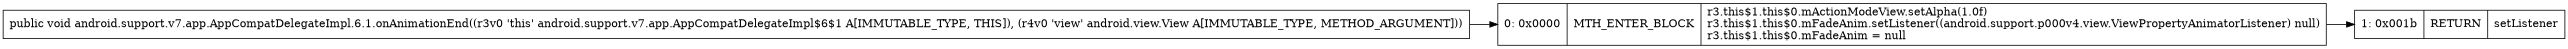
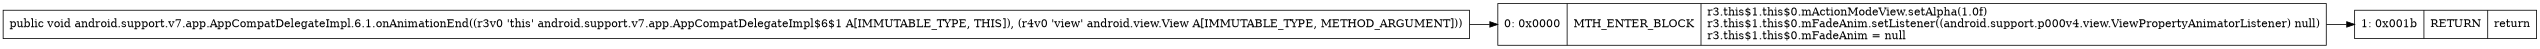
(2526, 24) -> (2512, 24)
